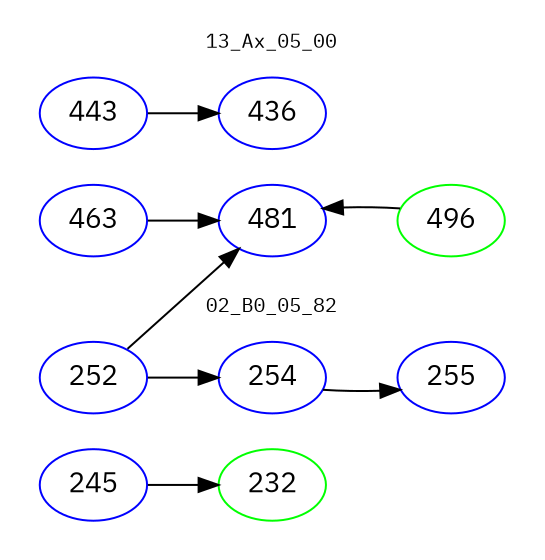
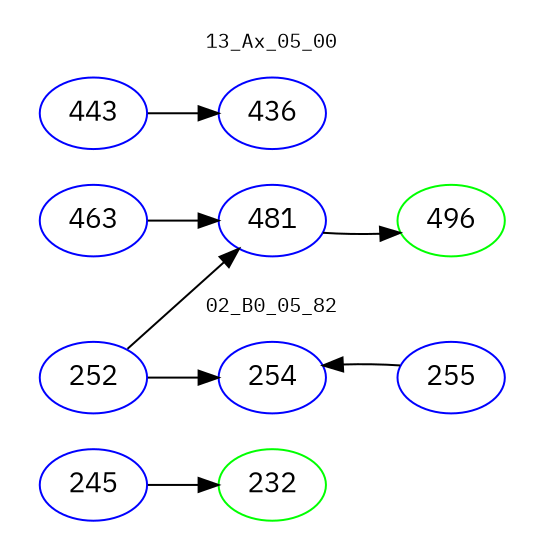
(372, 207) -> (352, 234)
(352, 391) -> (372, 364)
